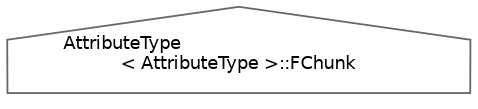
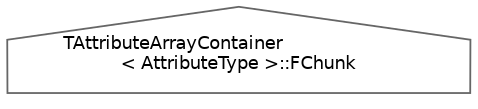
(239, 54) -> (239, 54)
